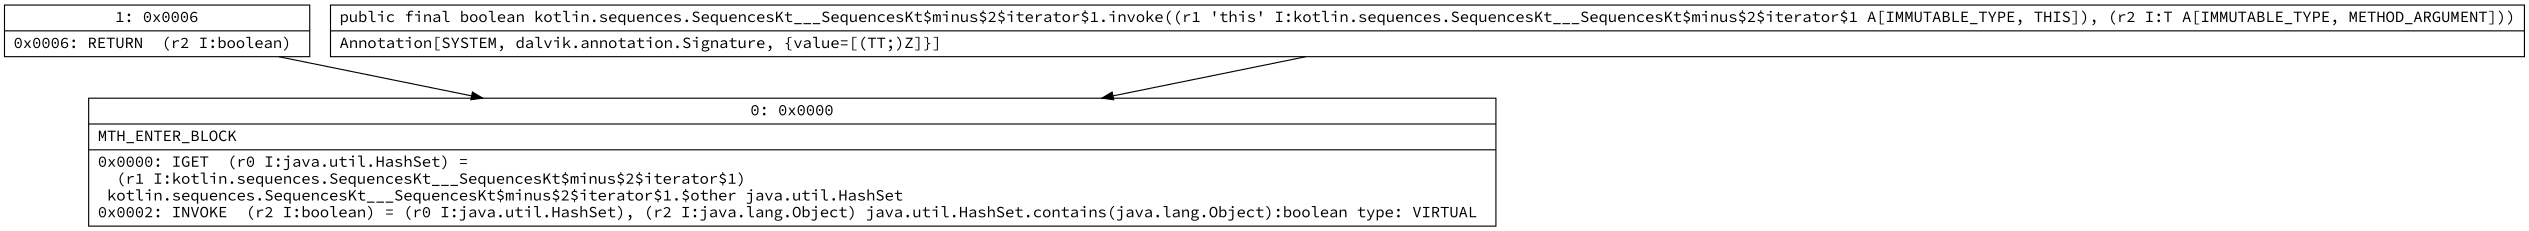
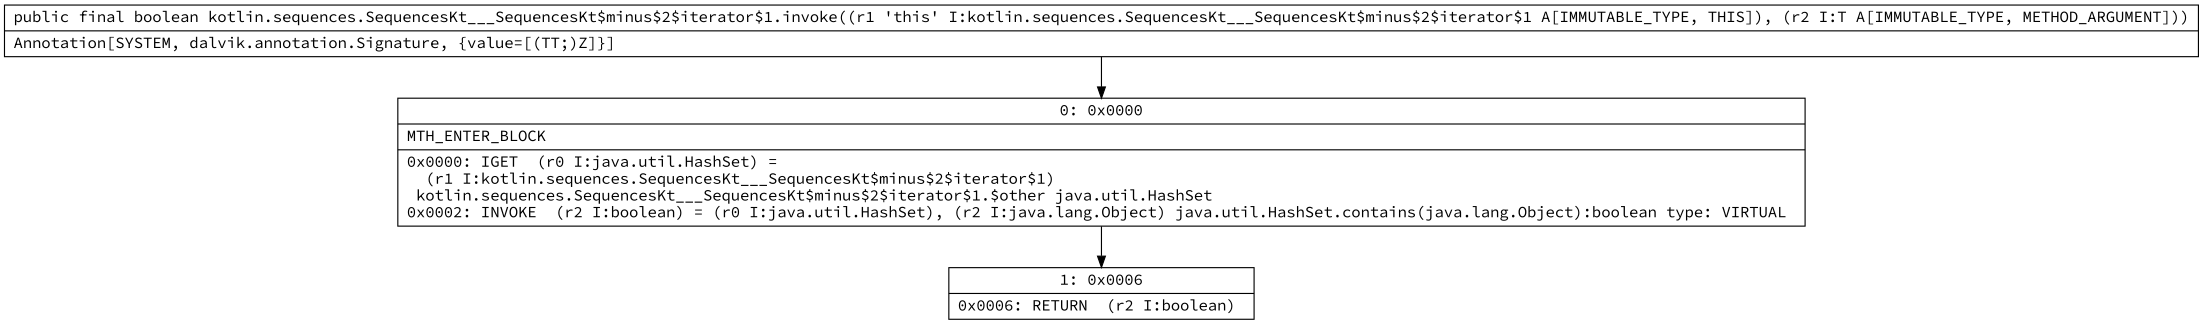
(375, 76) -> (1101, 241)
